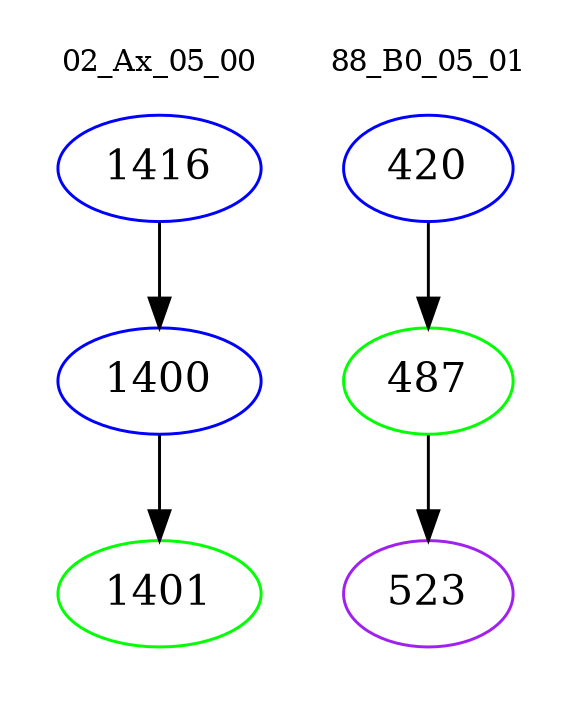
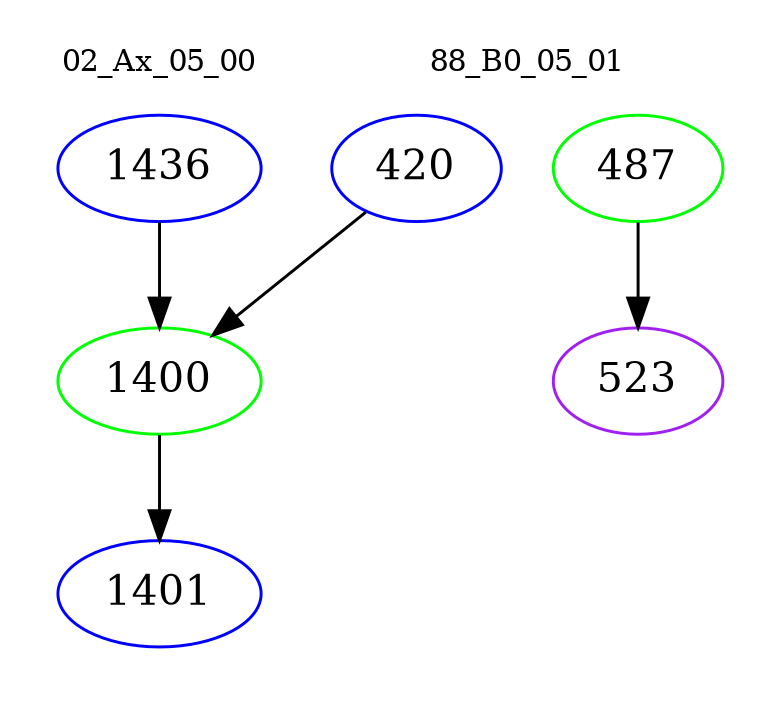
(160, 168) -> (160, 168)
(428, 260) -> (327, 243)
(160, 381) -> (160, 381)
(160, 594) -> (160, 594)
